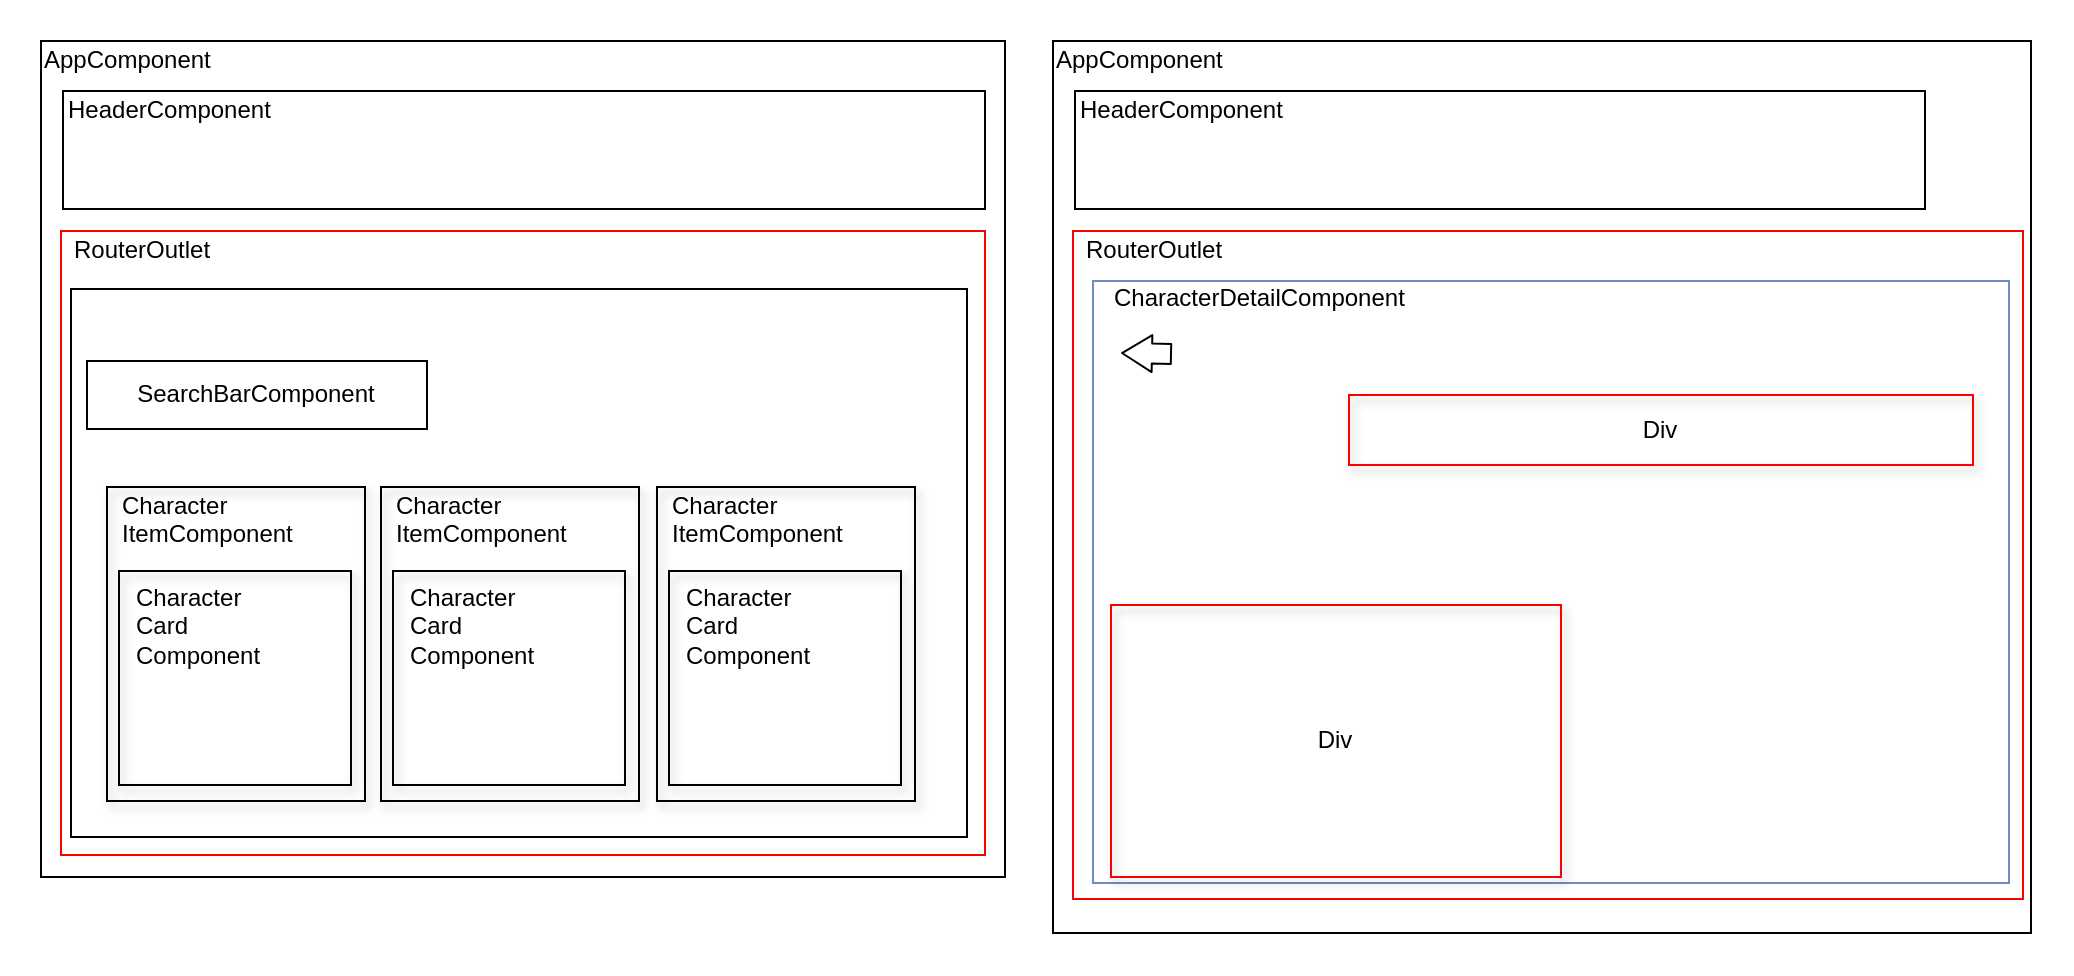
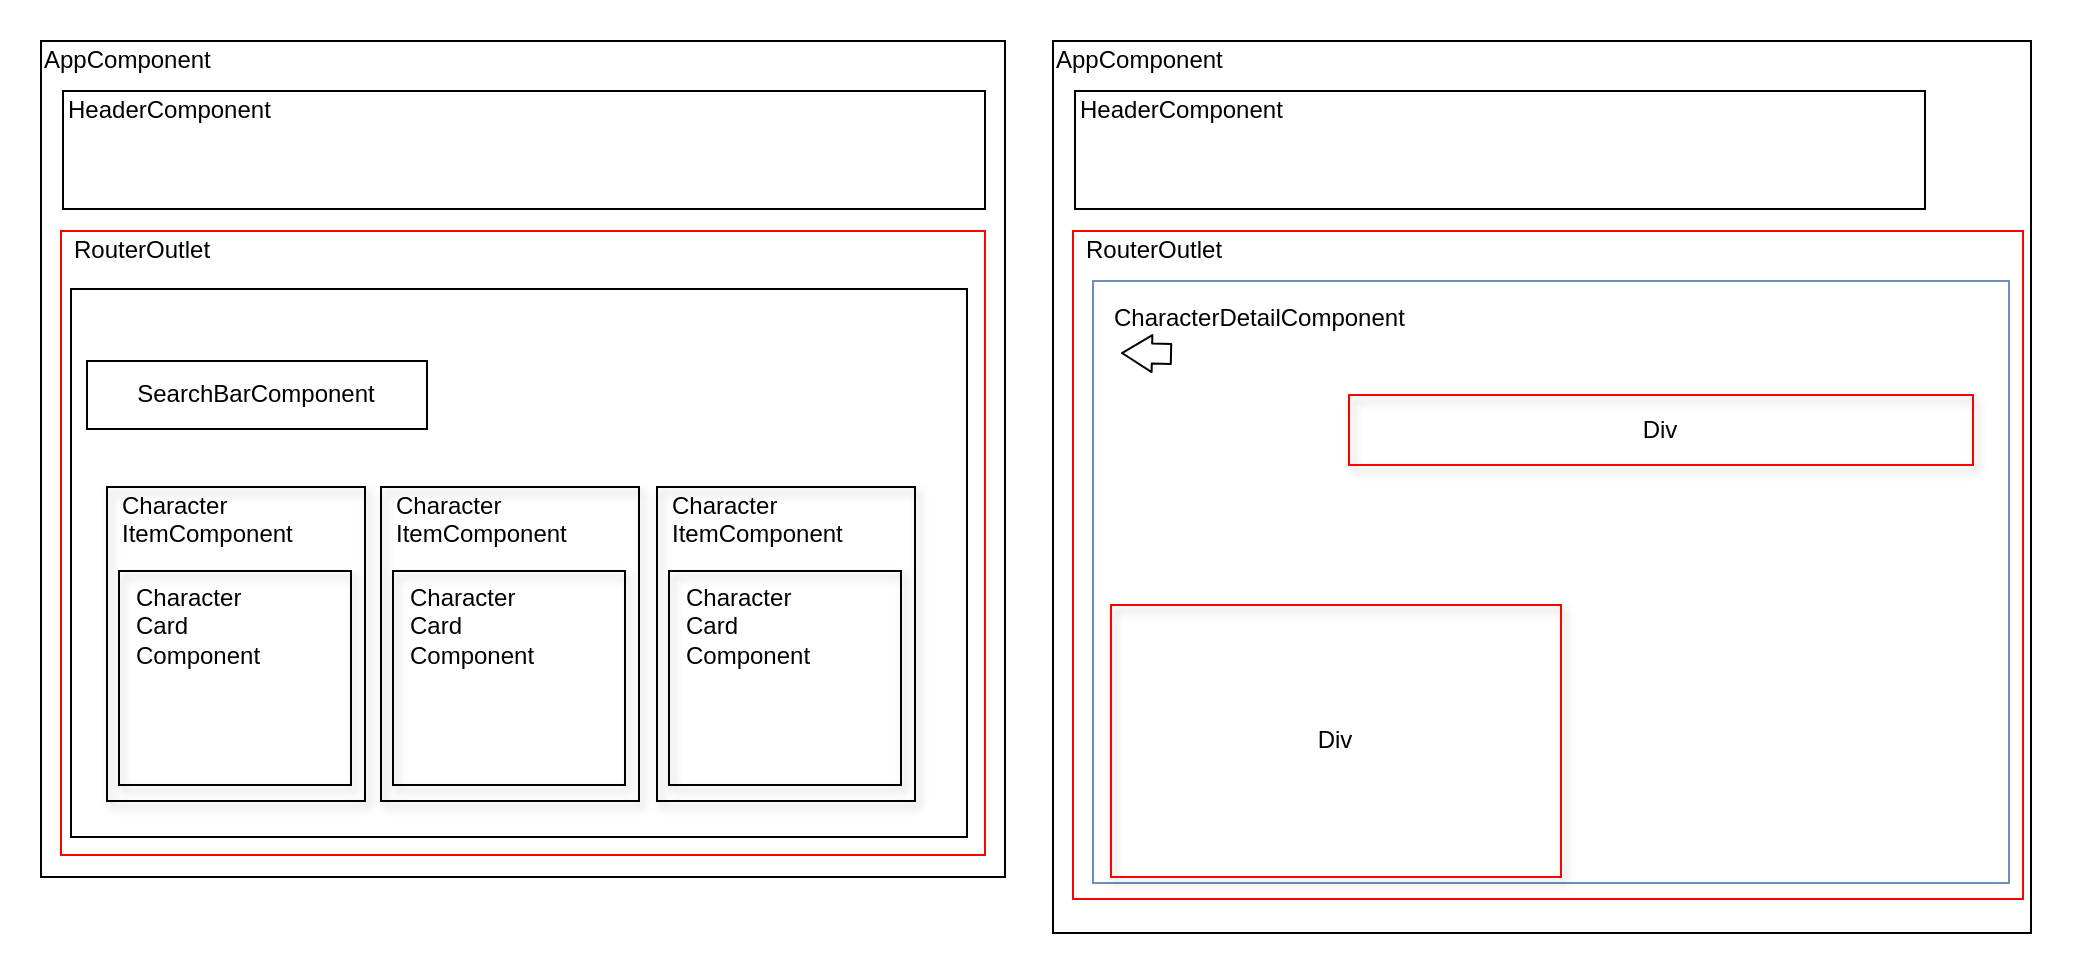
(1266, 293) -> (1266, 313)
